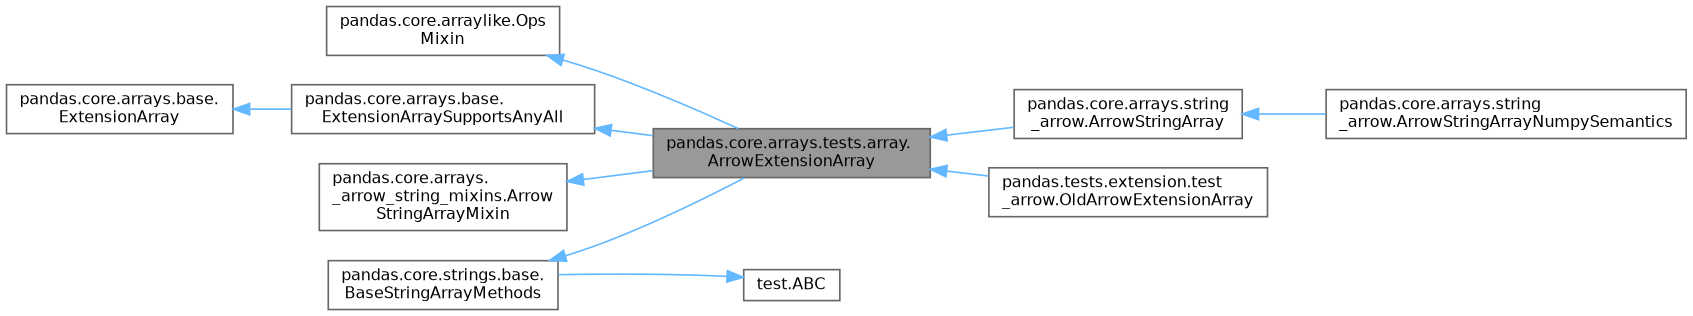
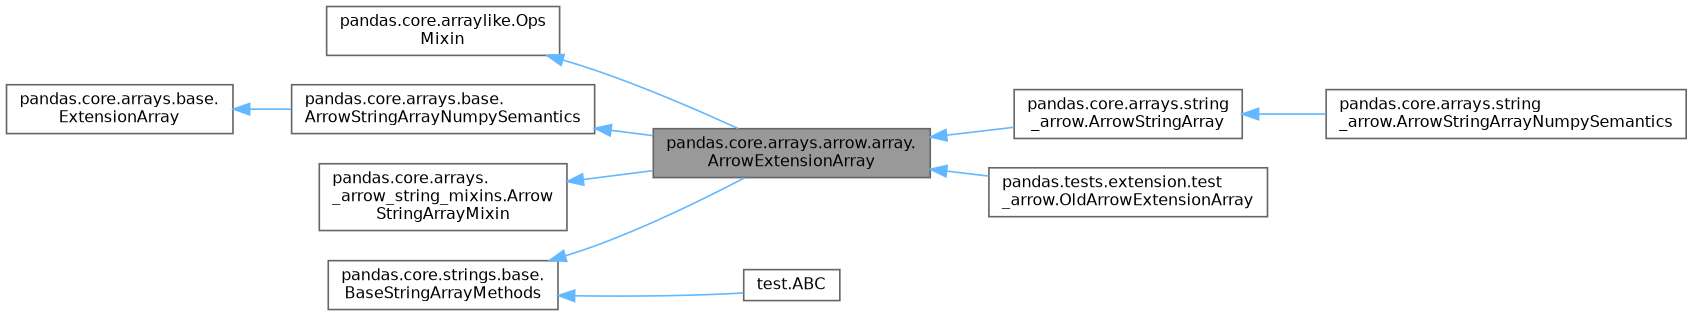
(443, 109) -> (443, 109)
(792, 153) -> (792, 153)
(643, 274) -> (659, 296)
